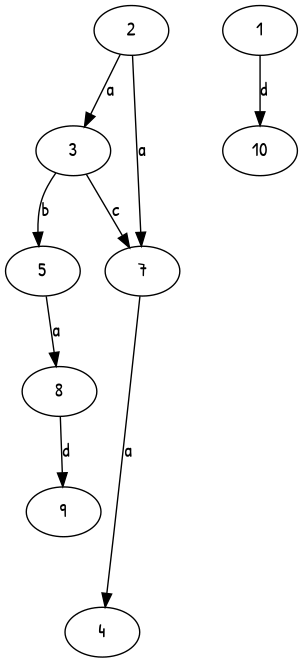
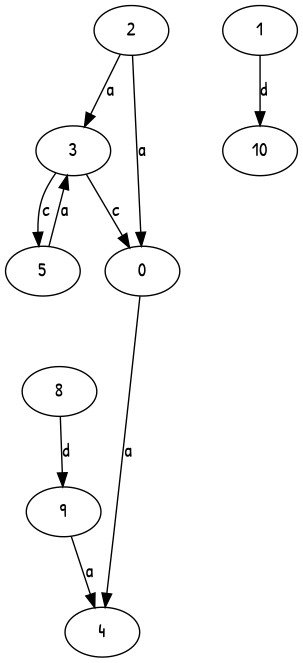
(46, 211) -> (46, 211)
(142, 271) -> (142, 271)
(50, 324) -> (56, 218)
none -> (81, 565)
